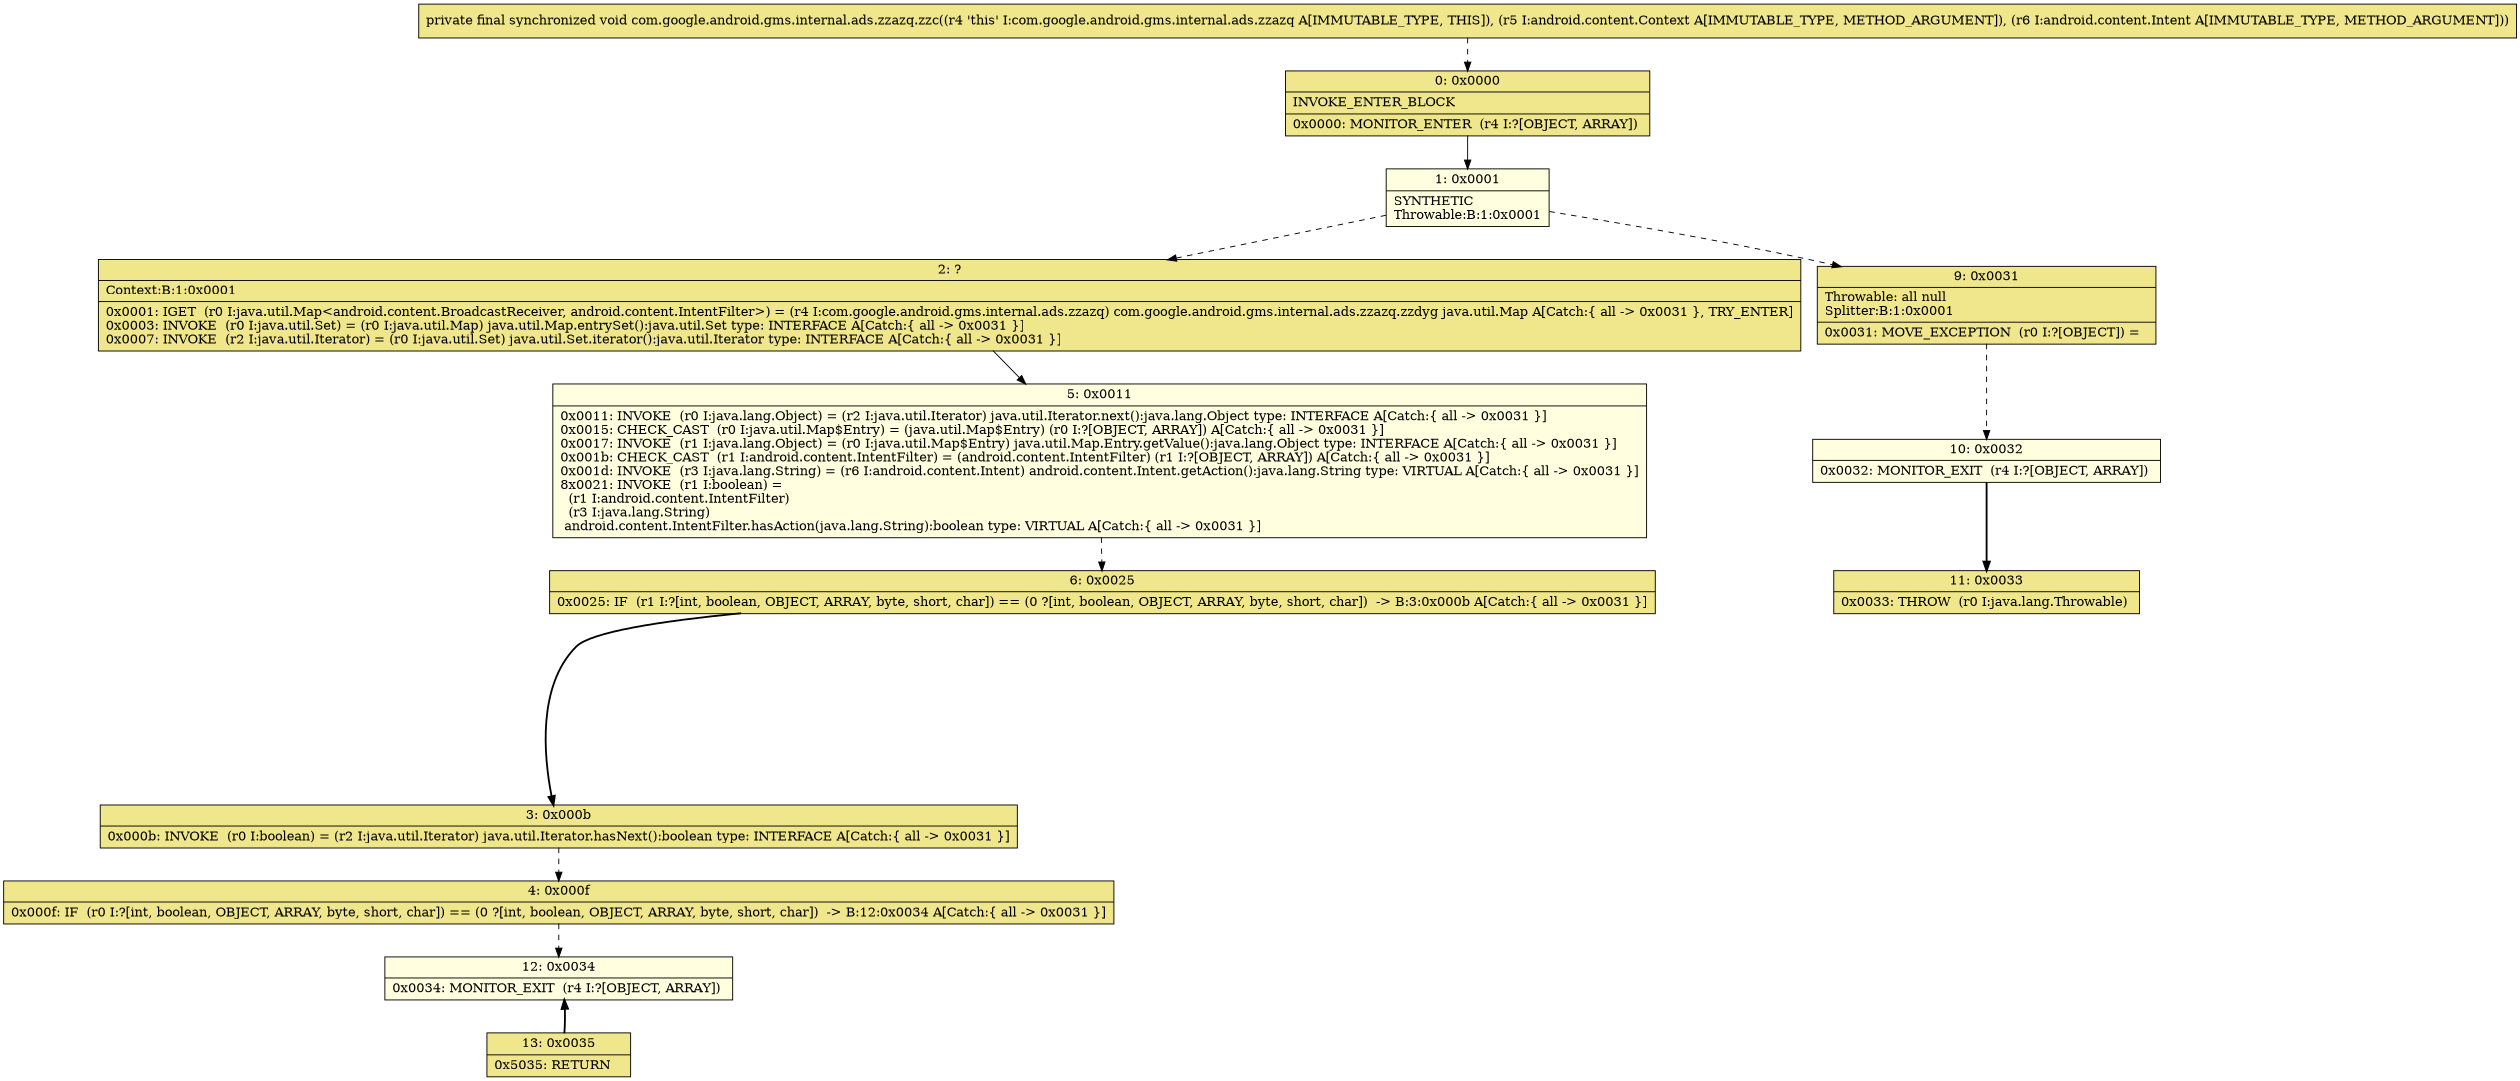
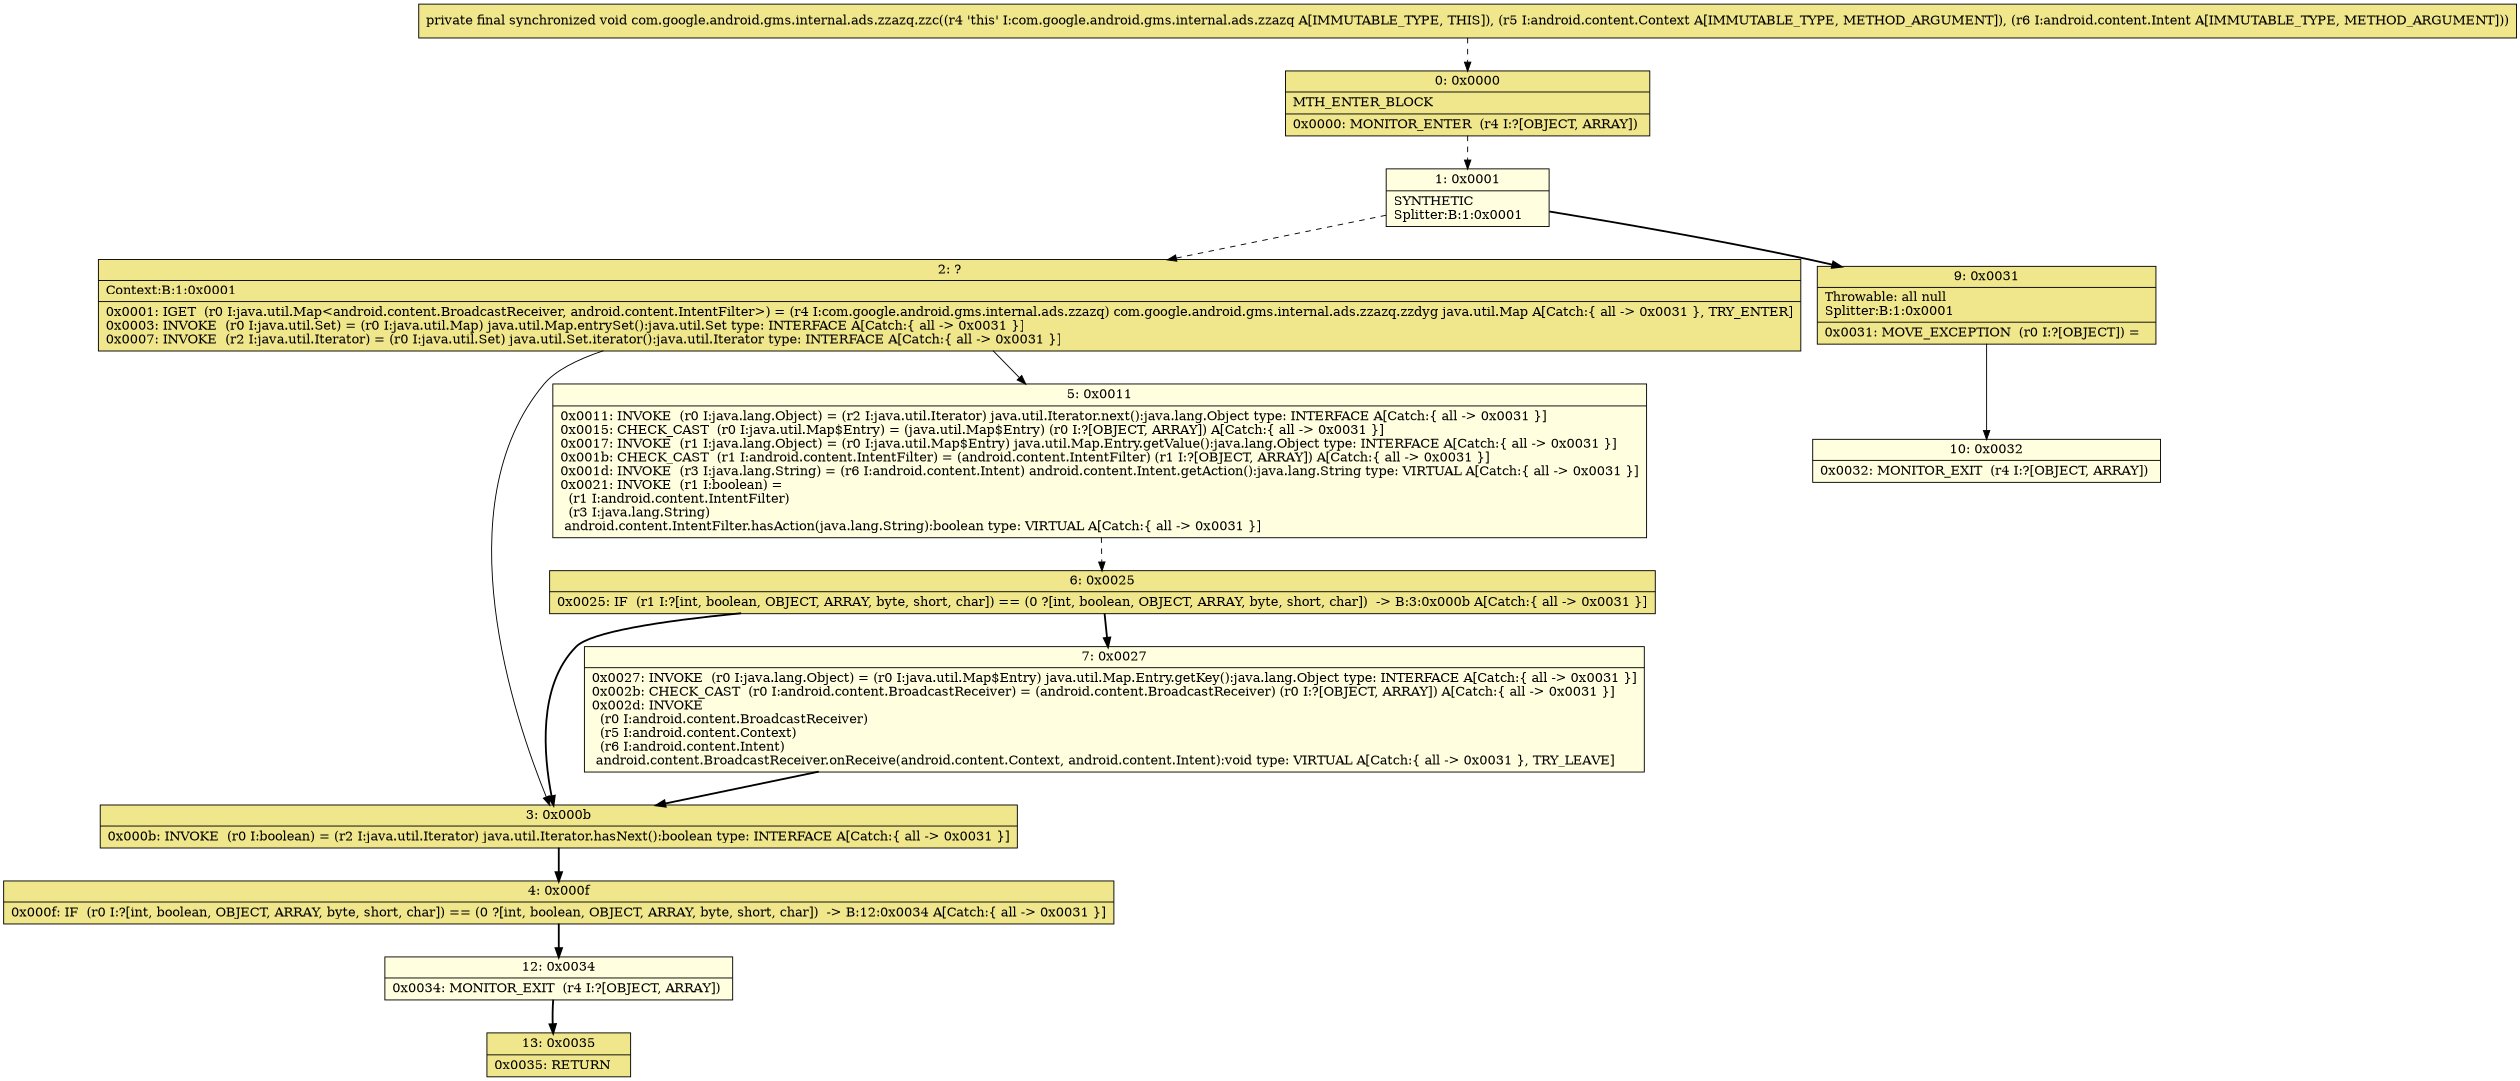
(1374, 103) -> (1363, 103)
(1468, 148) -> (1468, 148)
(1468, 215) -> (1458, 215)
(1691, 236) -> (1691, 236)
(1987, 387) -> (1987, 387)
(674, 485) -> (674, 485)
none -> (492, 554)
(1987, 592) -> none
none -> (1114, 709)
(559, 860) -> (559, 860)
(559, 936) -> (559, 936)
(565, 1021) -> (553, 1012)
(559, 1065) -> (559, 1065)
